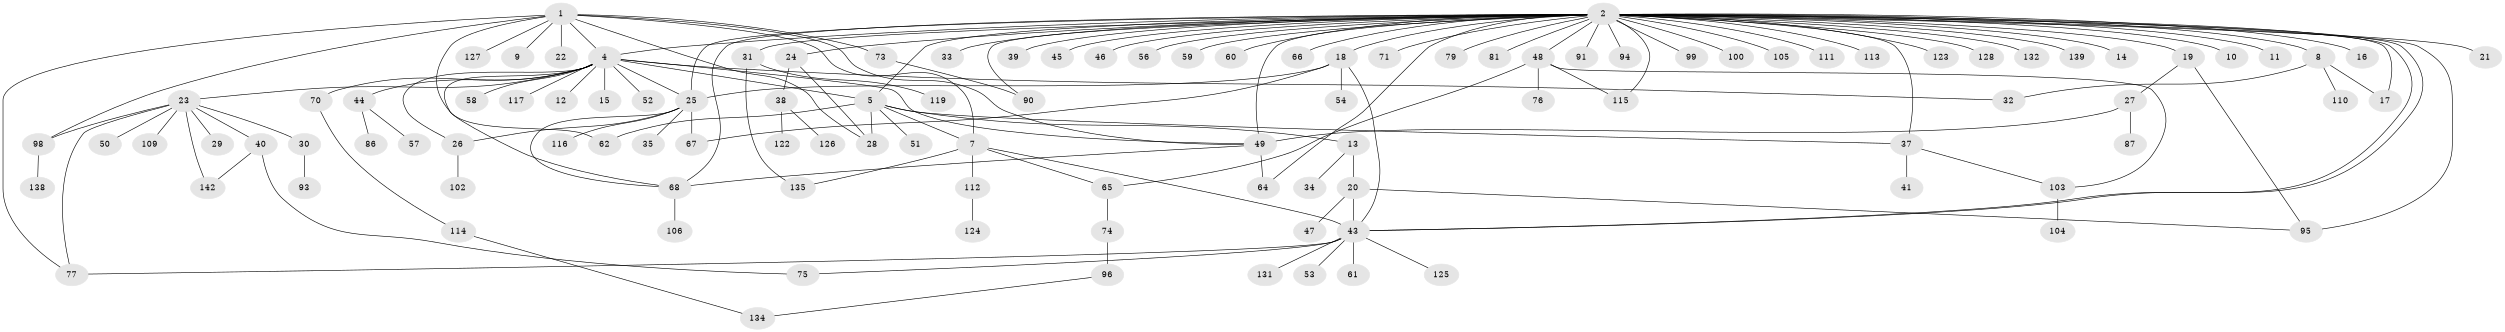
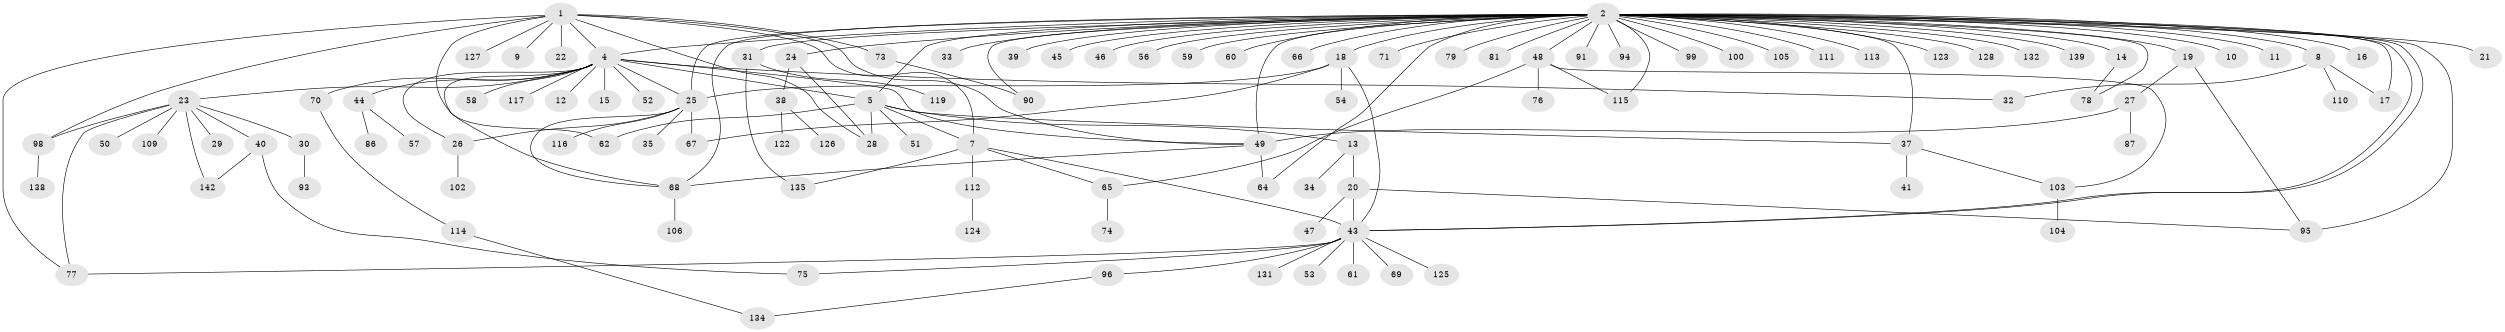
none -> (2087, 101)
(1107, 250) -> (1234, 263)
none -> (1397, 275)
